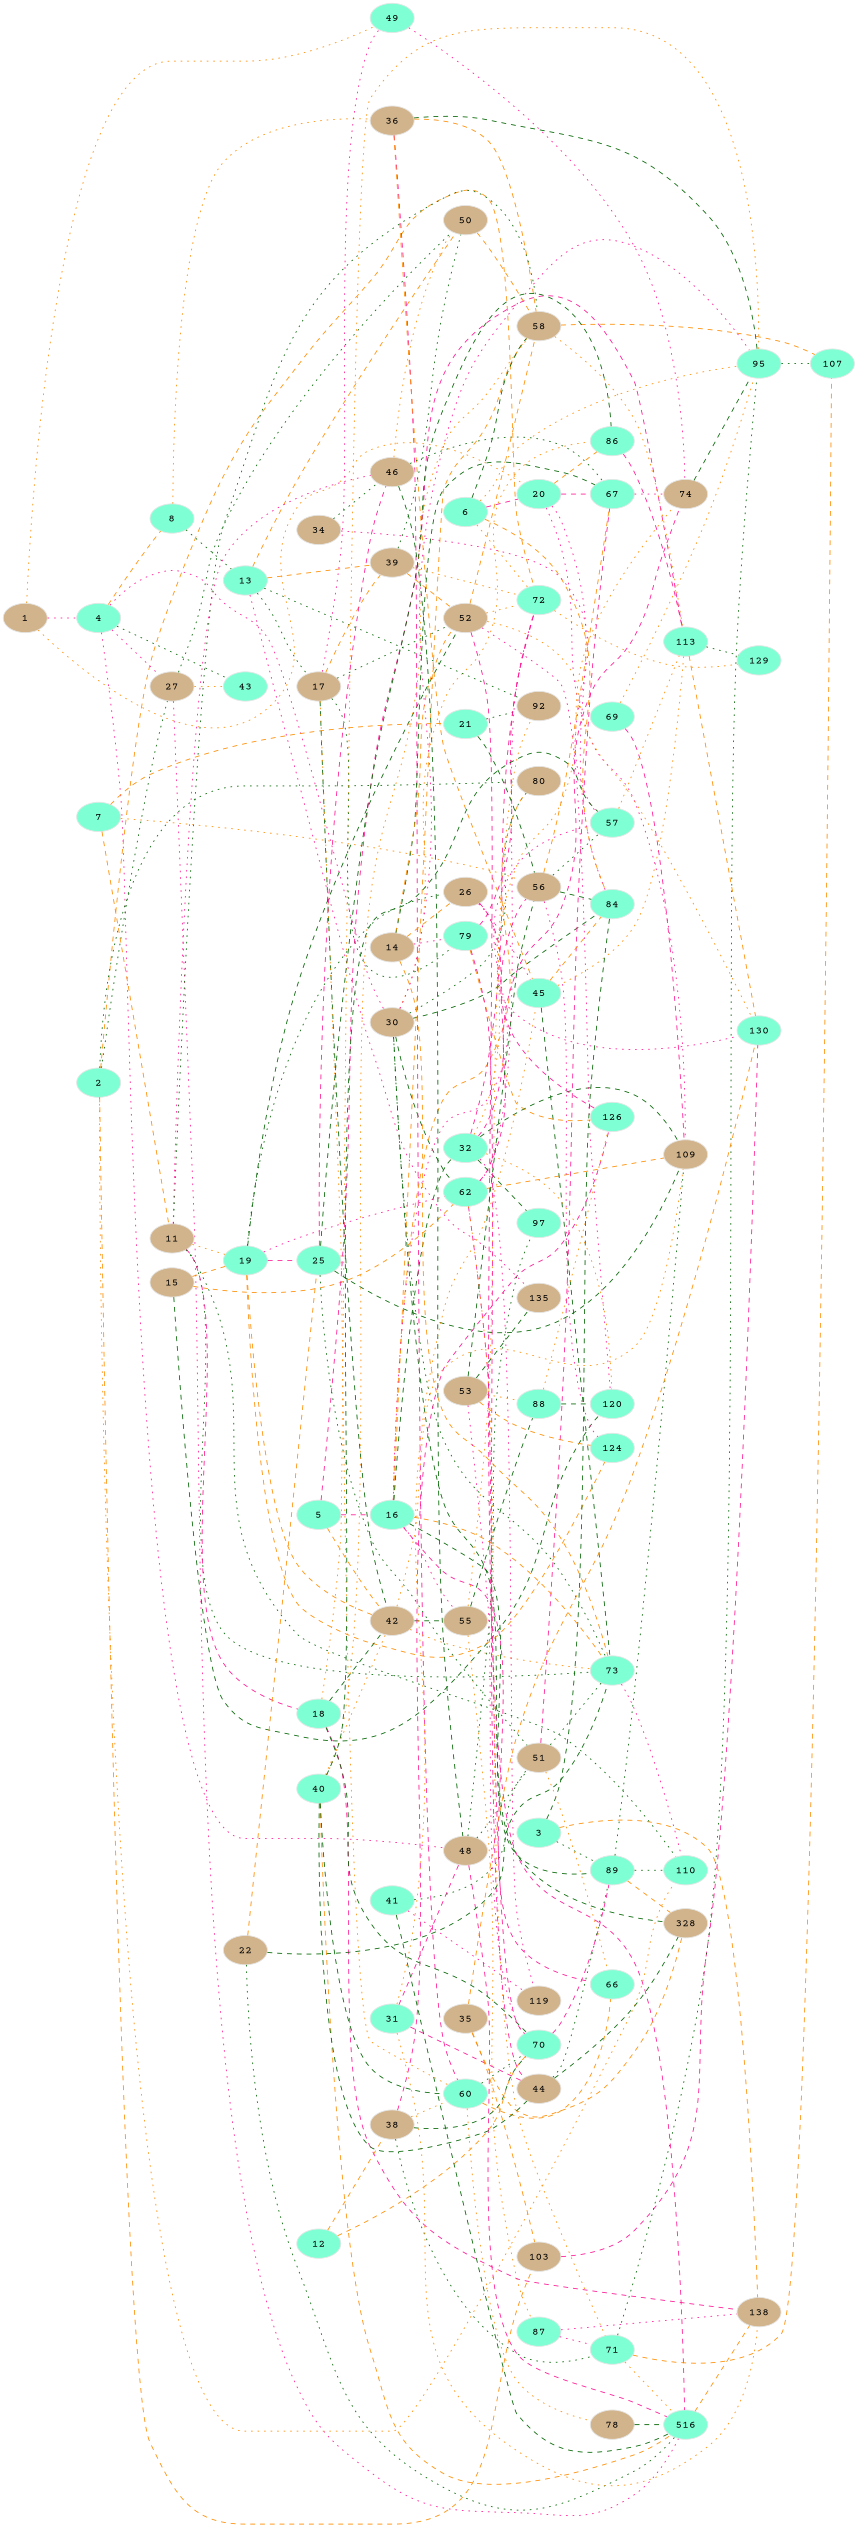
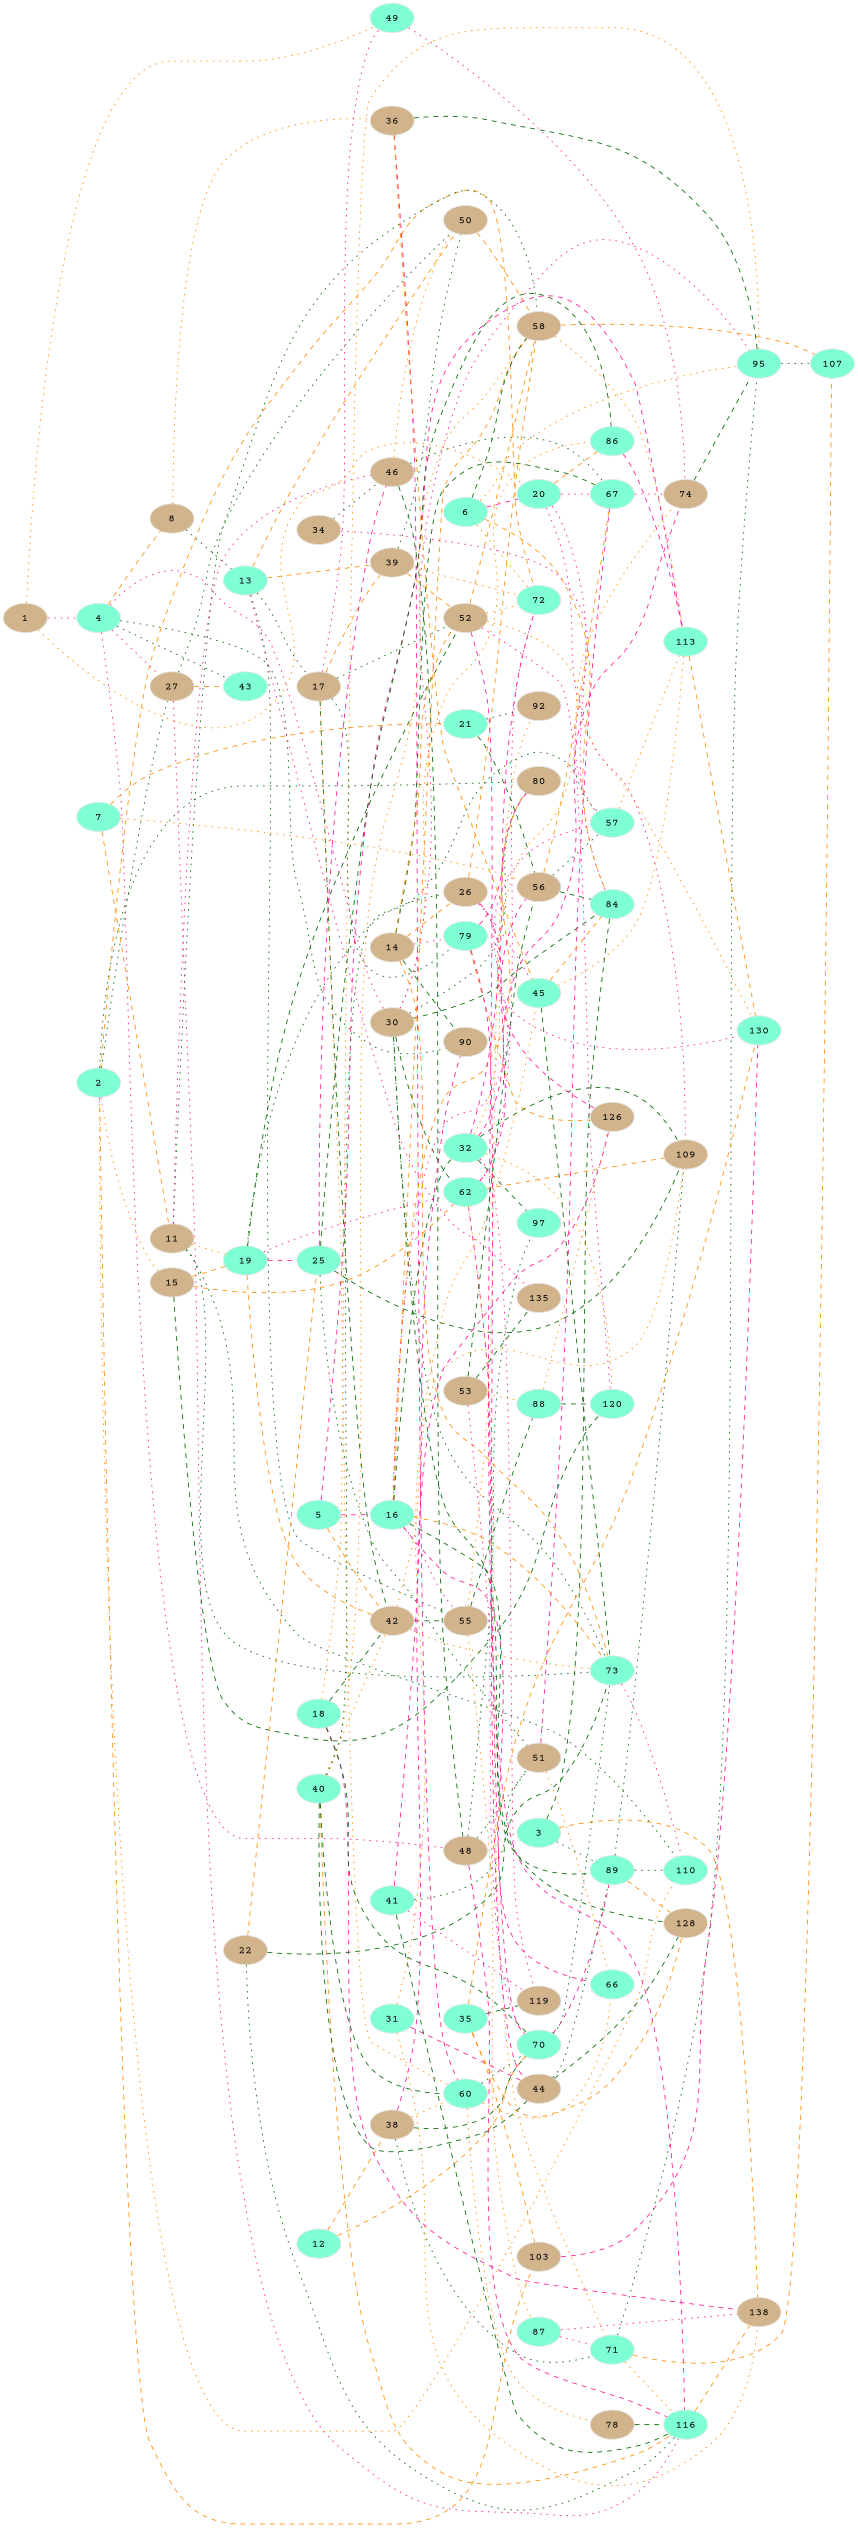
(510, 186) -> (505, 582)
(576, 494) -> (576, 494)
(172, 519) -> (172, 519)
(392, 643) -> (268, 1150)
(759, 660) -> none
(209, 686) -> (209, 686)
(612, 717) -> none
(511, 772) -> (503, 859)
(359, 971) -> (359, 971)
none -> (466, 1042)
(612, 1117) -> (612, 1117)
none -> (120, 1188)
(612, 1448) -> none
(203, 1501) -> none
(577, 1712) -> (588, 1852)
(686, 1923) -> (686, 1923)
(426, 1942) -> none
none -> (502, 2010)
(466, 2019) -> (466, 2019)
(577, 2096) -> (577, 2096)
(686, 2425) -> (686, 2425)
